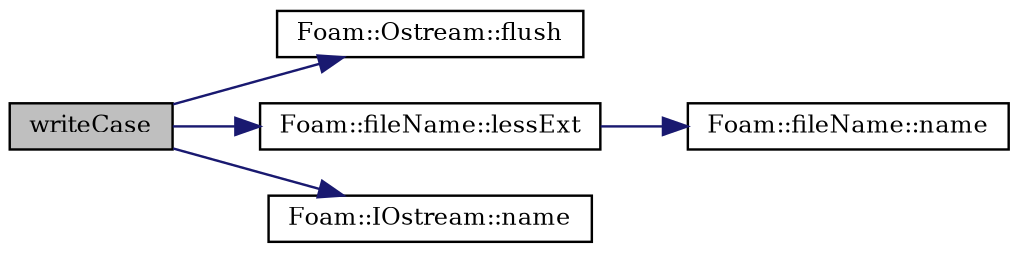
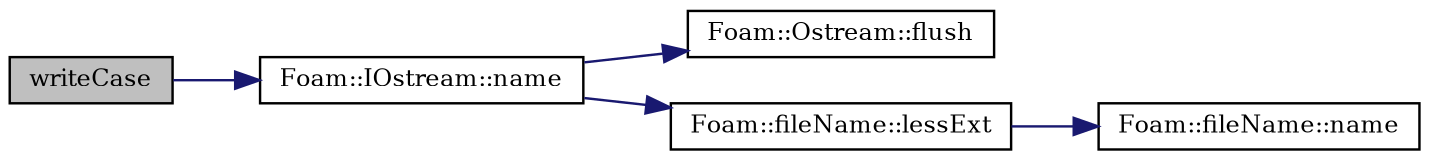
(246, 84) -> (624, 58)
(204, 126) -> (615, 102)
